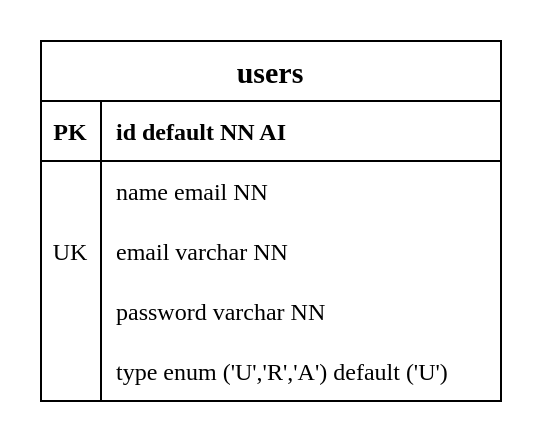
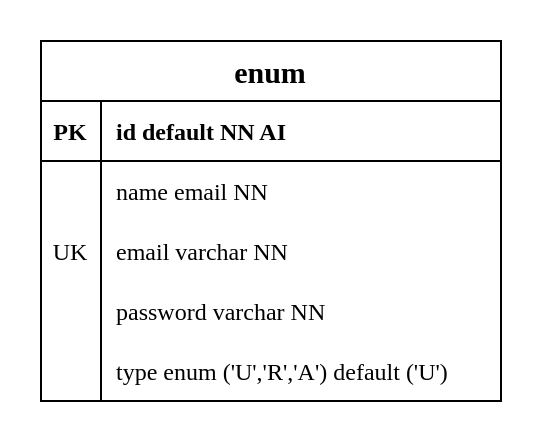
(270, 73) -> (270, 73)
